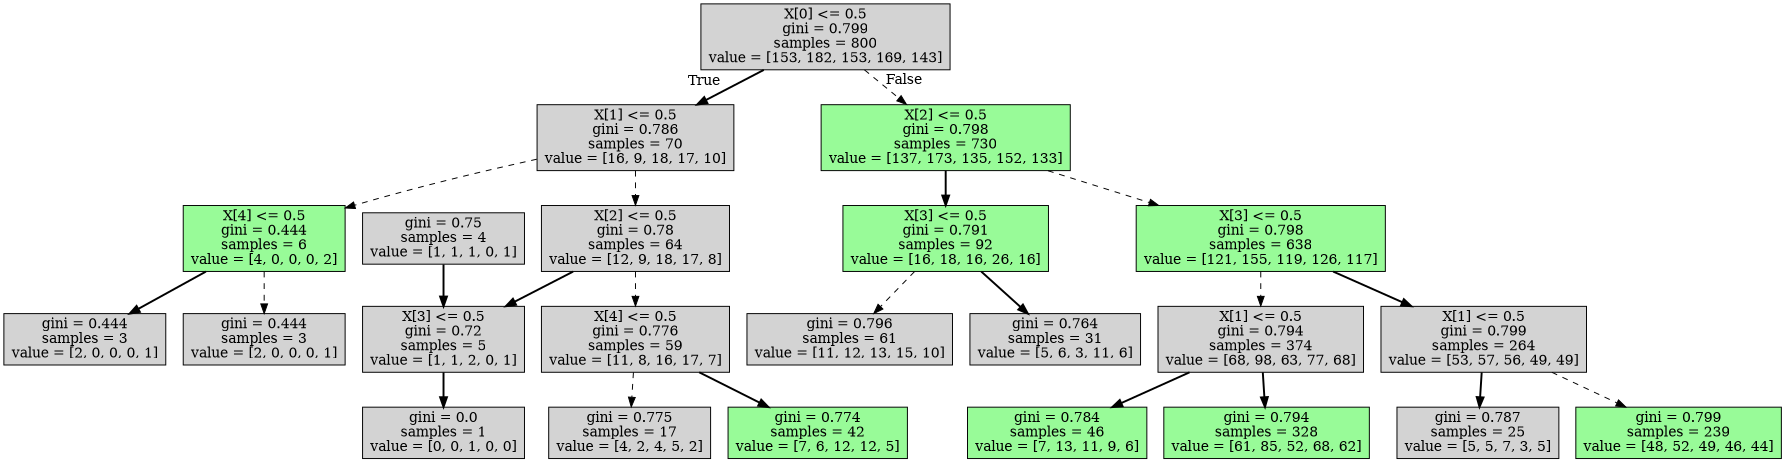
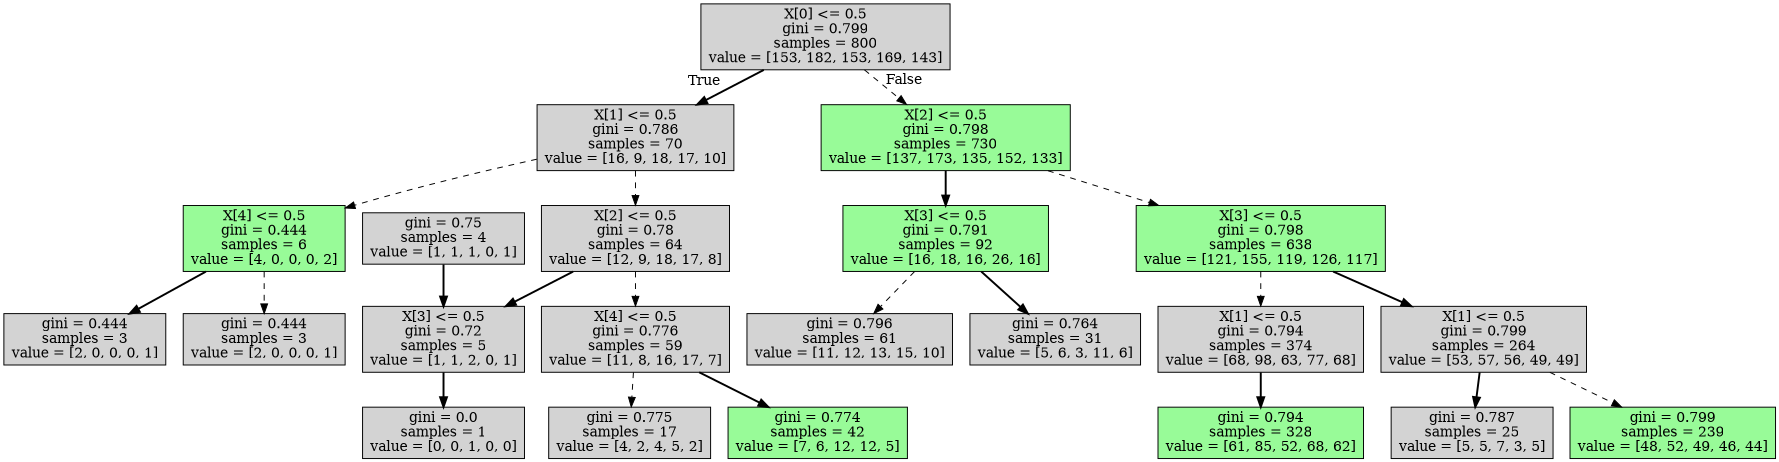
(1057, 433) -> none
